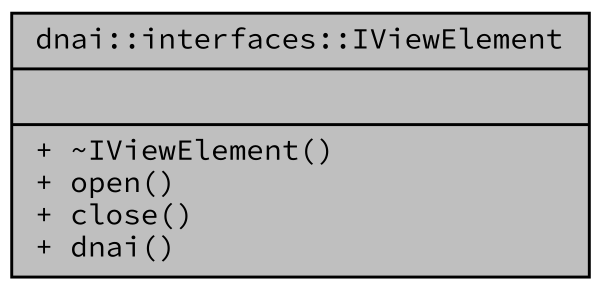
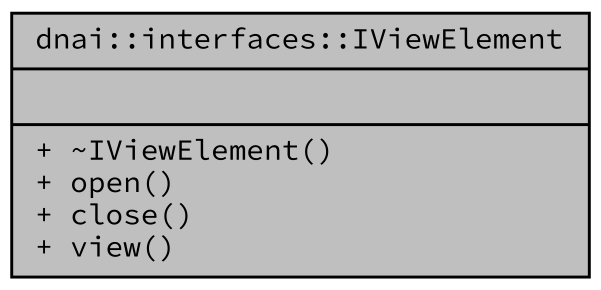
(107, 248) -> (107, 248)
